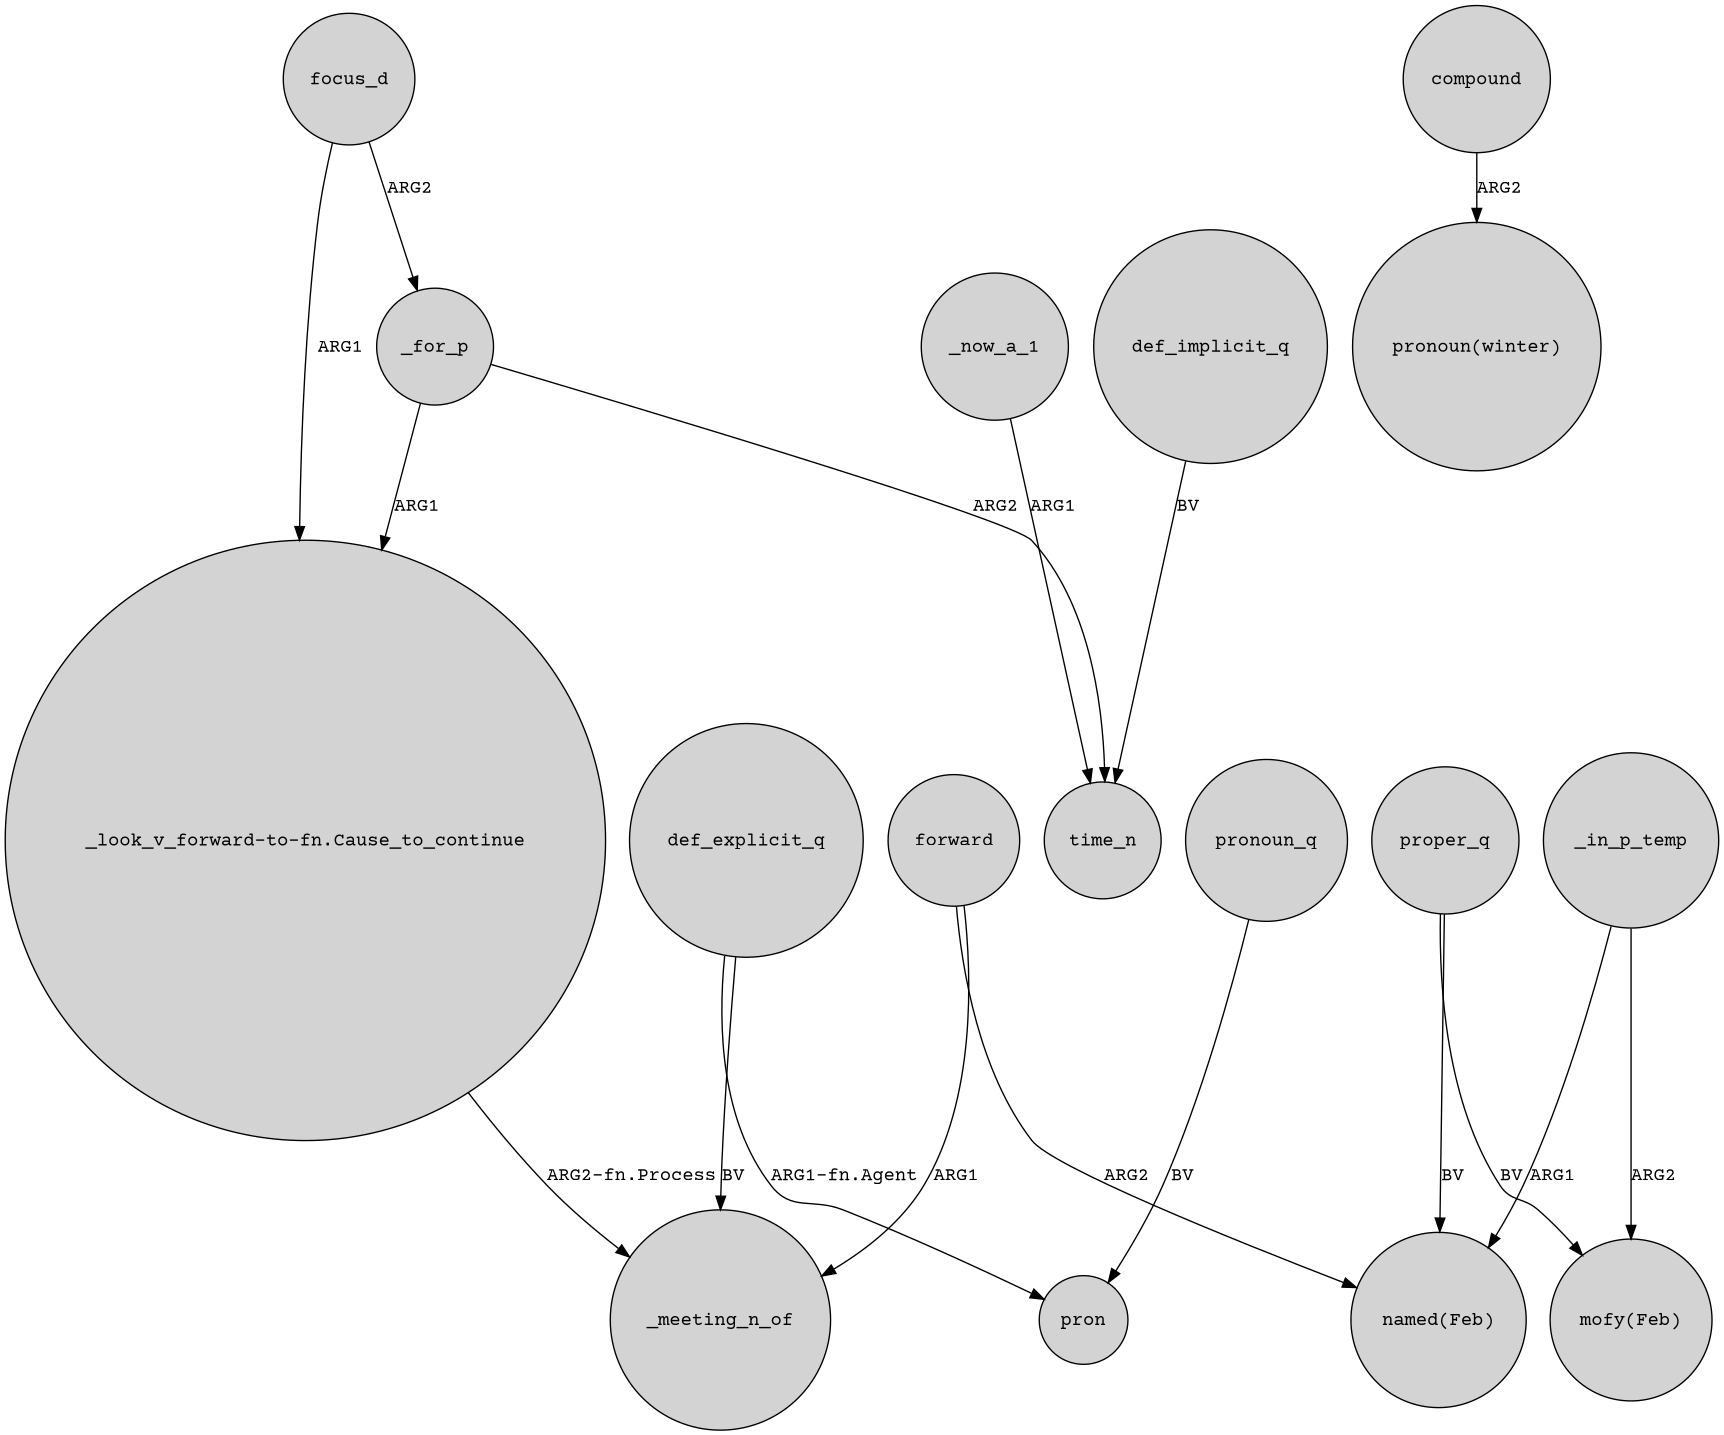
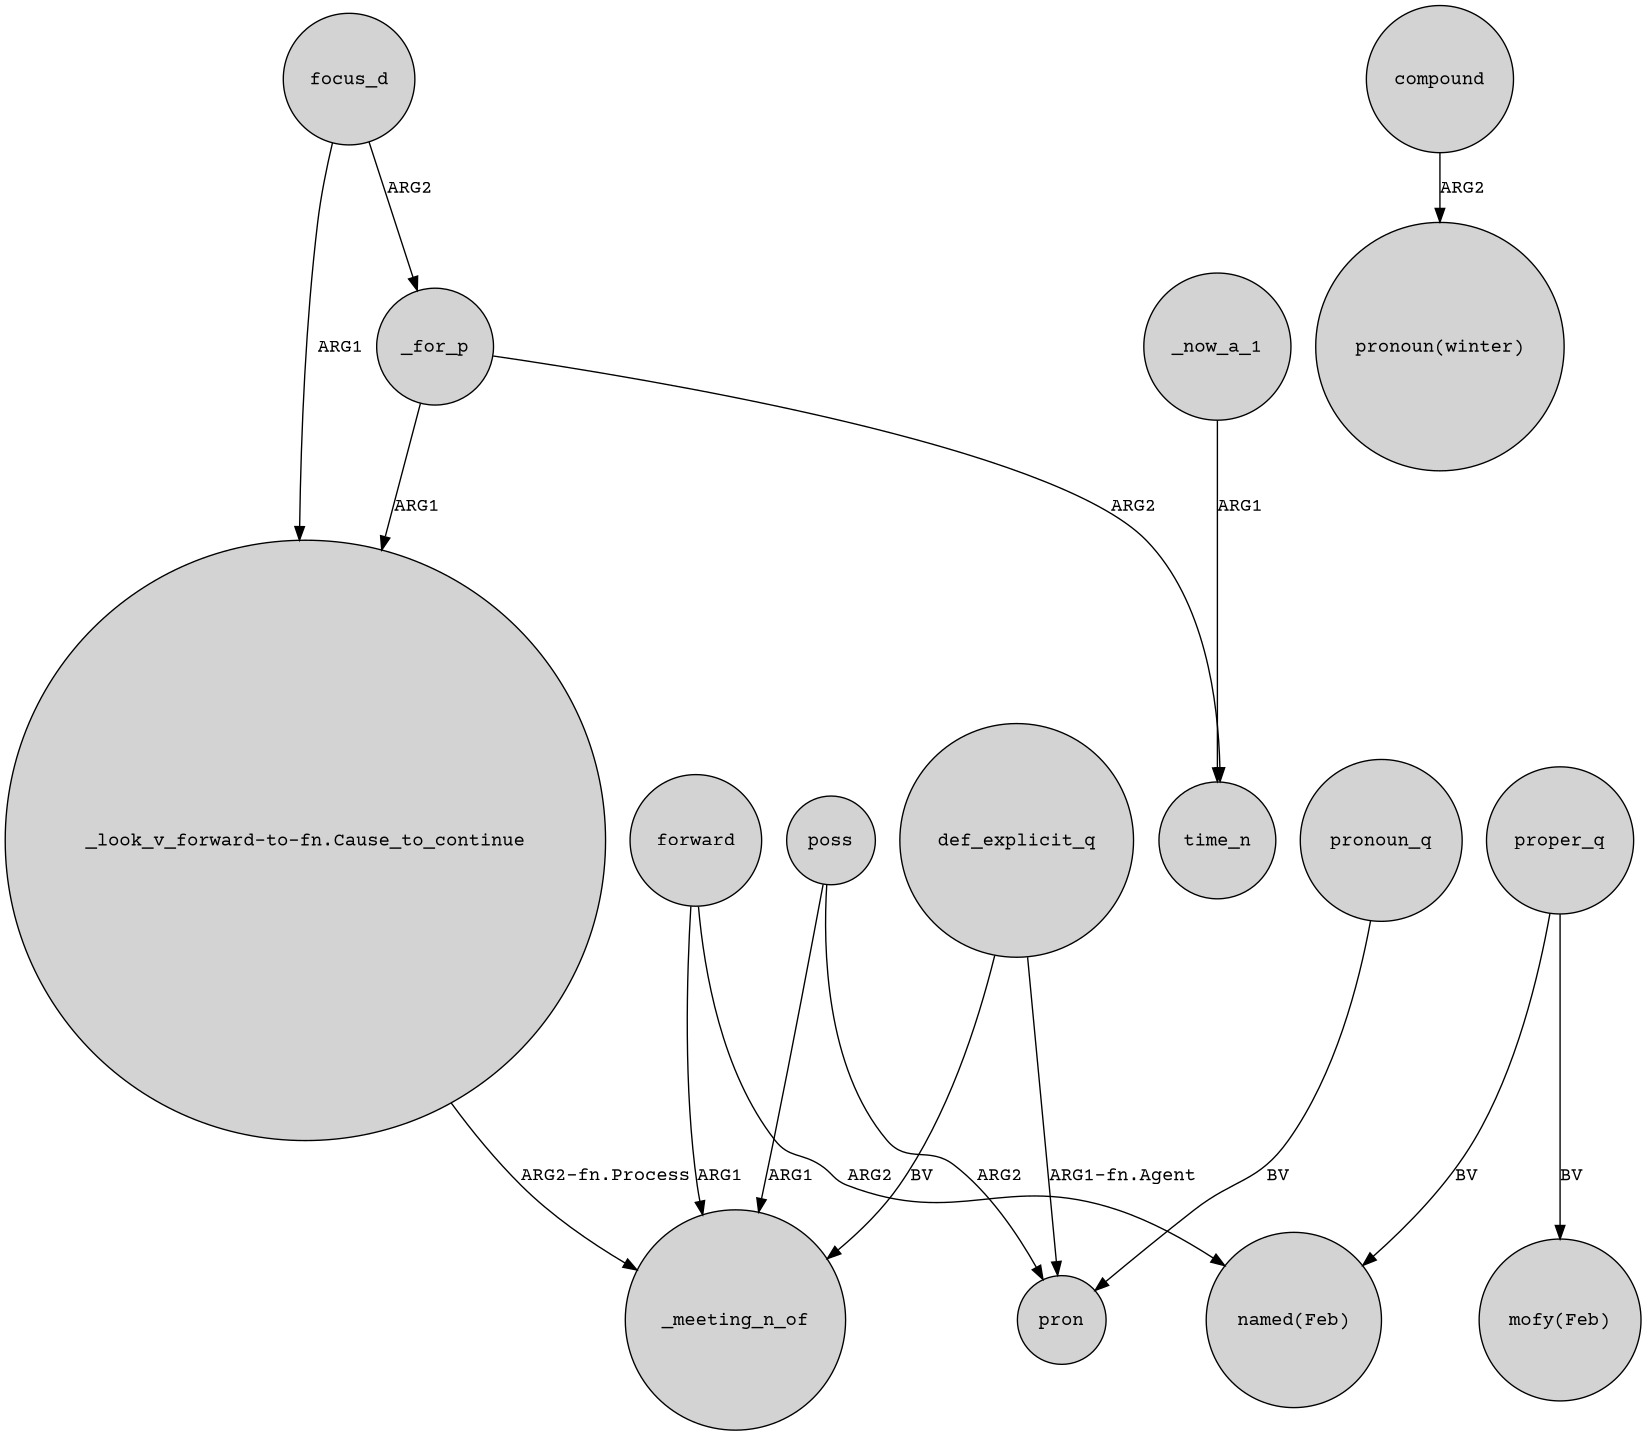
(1211, 347) -> none
none -> (831, 840)
(1631, 840) -> none
